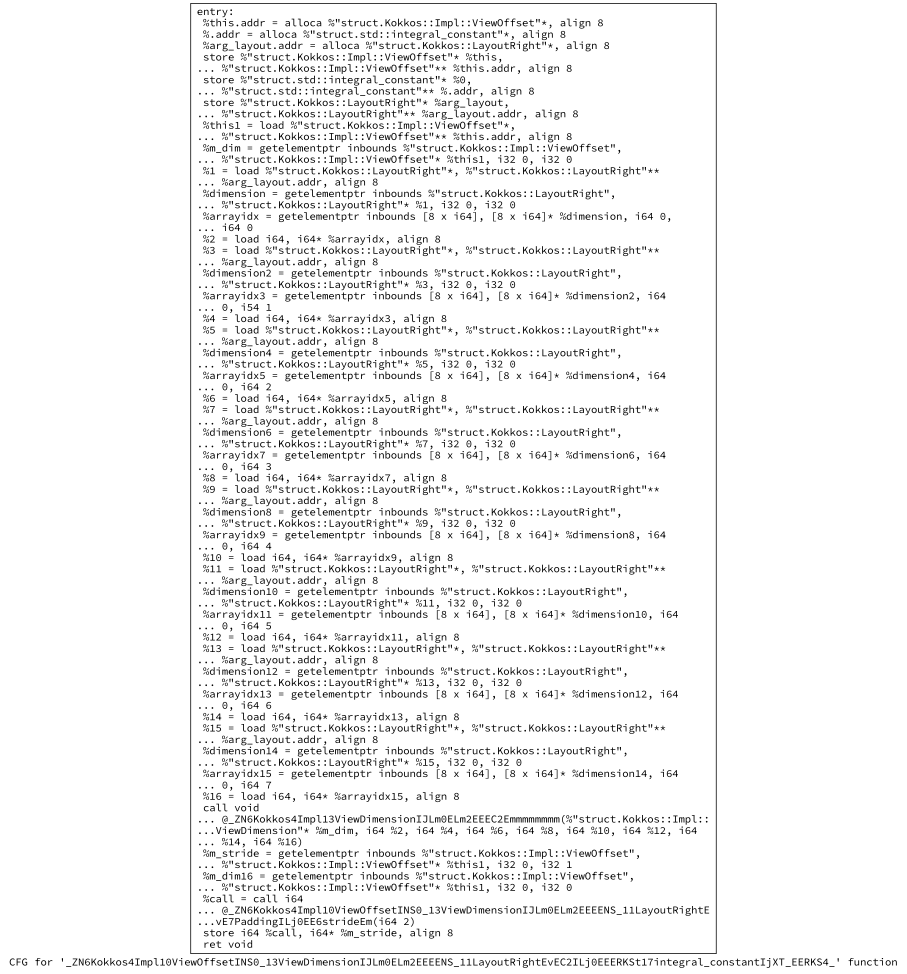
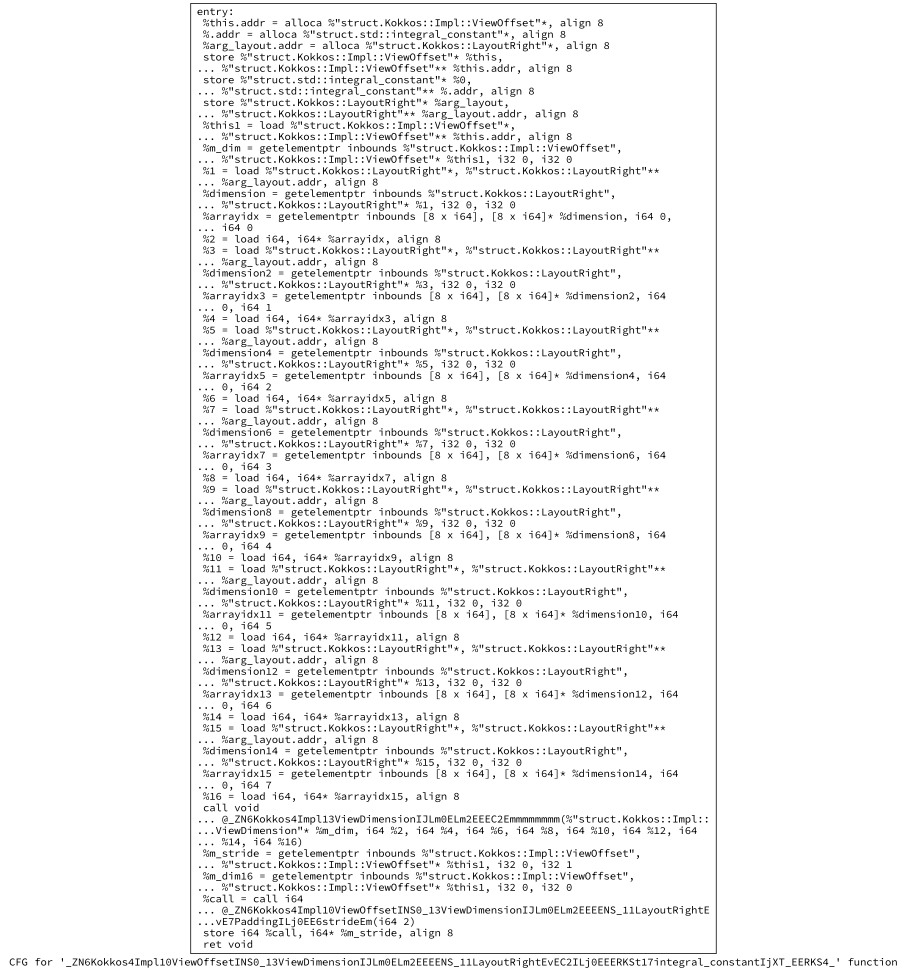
(235, 308) -> (235, 308)
